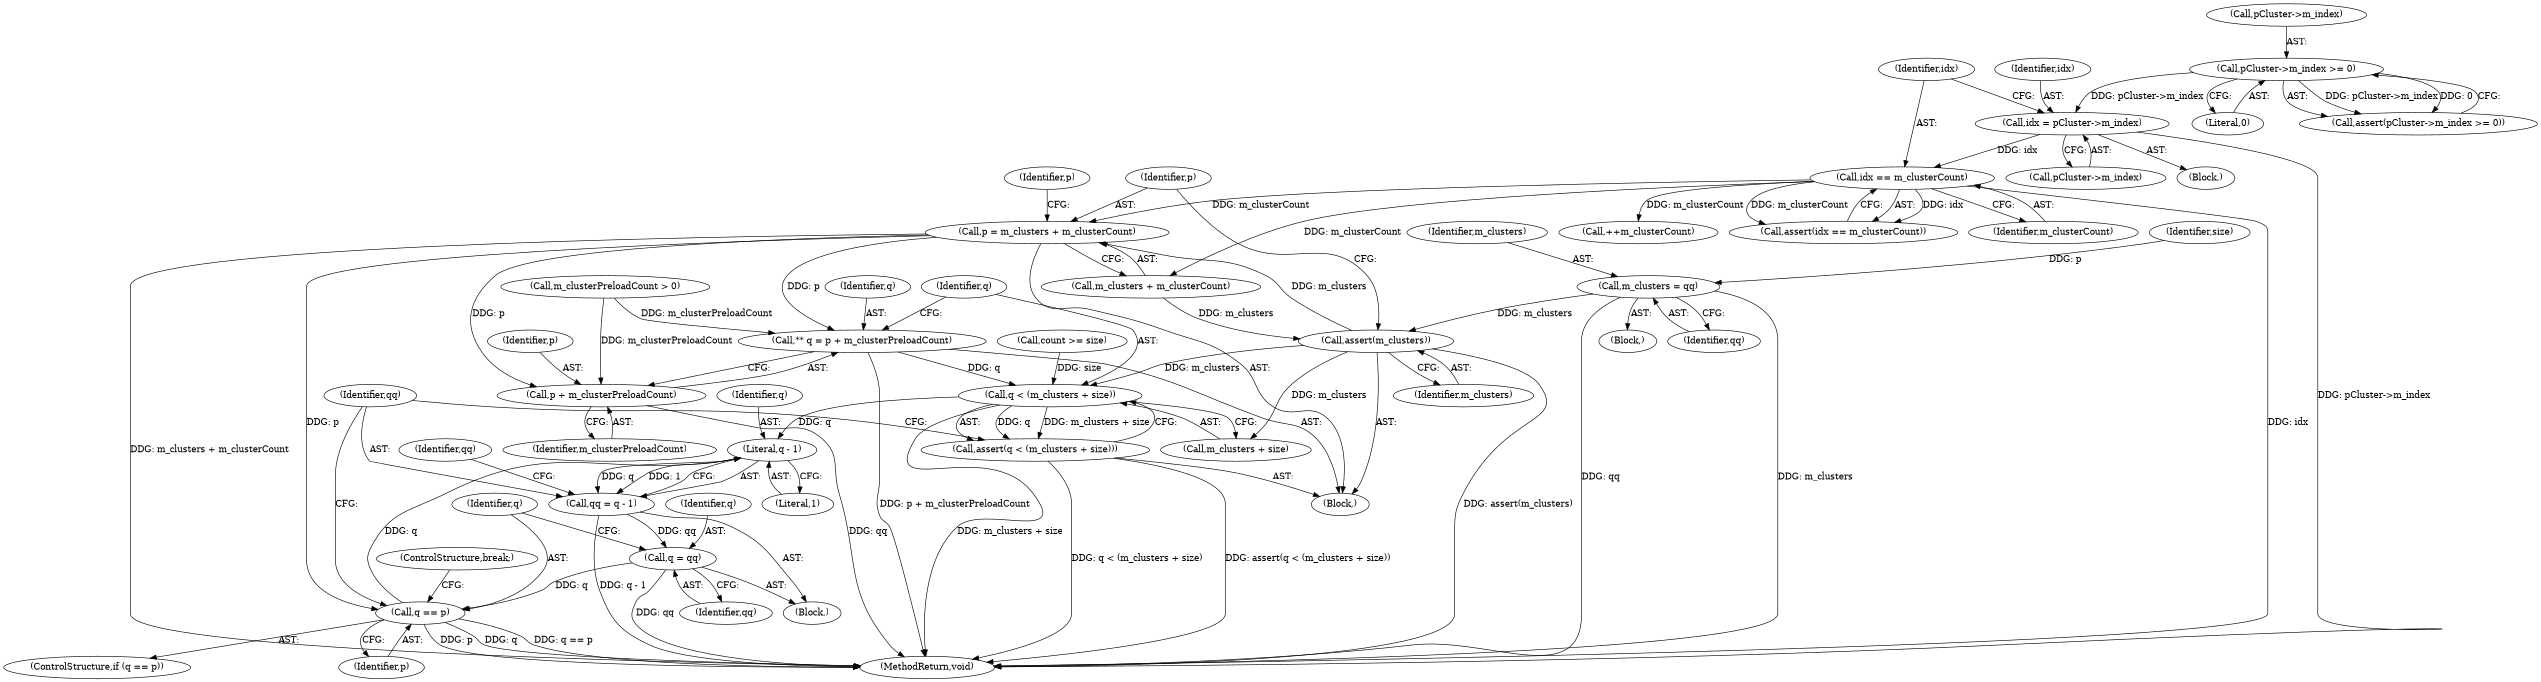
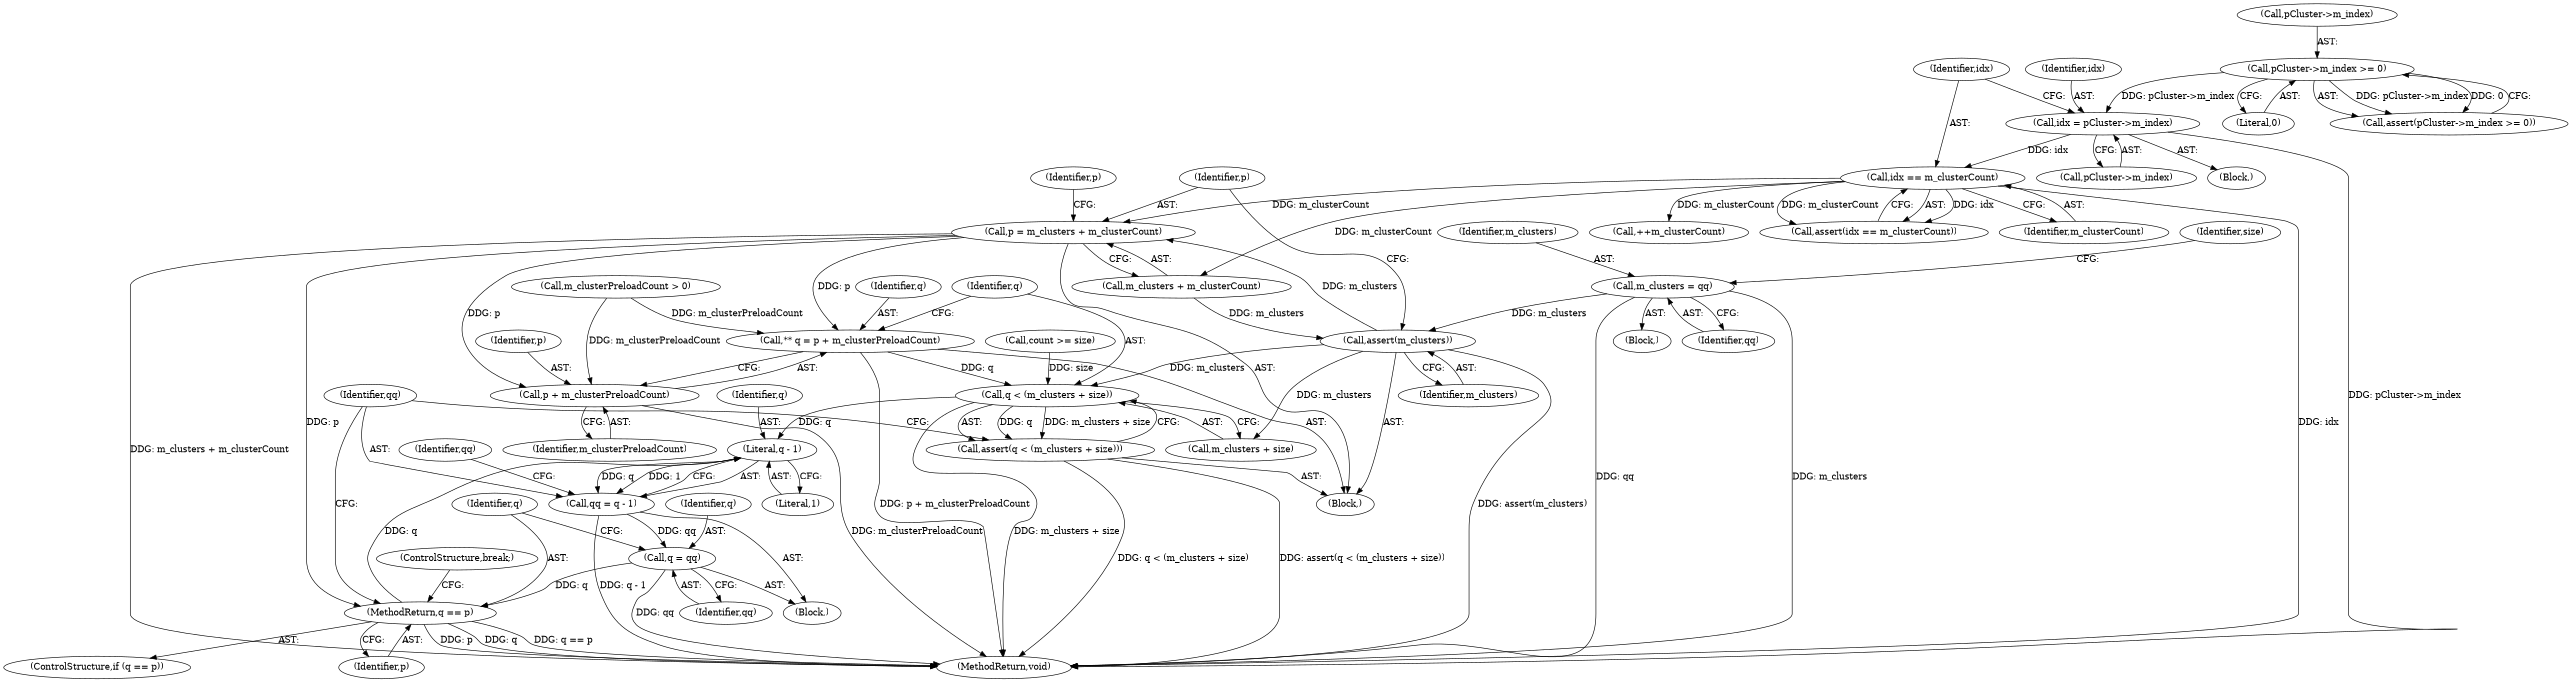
(2065, 260) -> (2089, 260)
(868, 532) -> (918, 532)
(420, 613) -> (420, 613)
